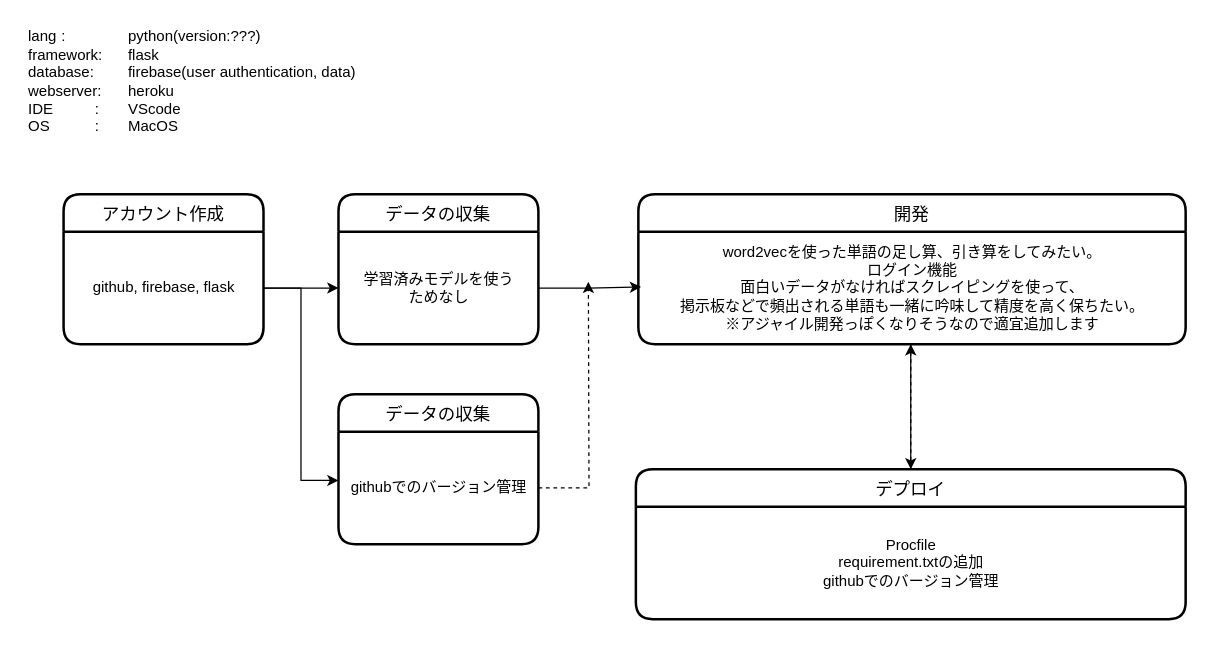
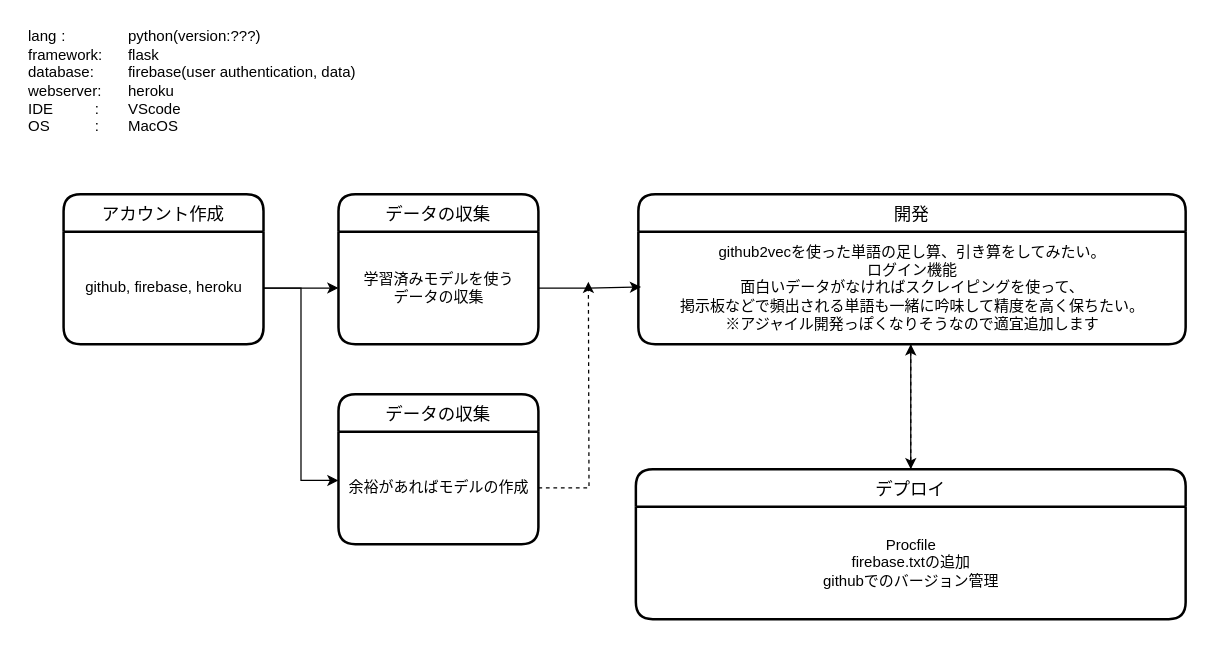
(164, 288) -> (164, 288)
(439, 288) -> (439, 288)
(913, 288) -> (913, 288)
(439, 488) -> (439, 488)
(911, 563) -> (911, 563)
